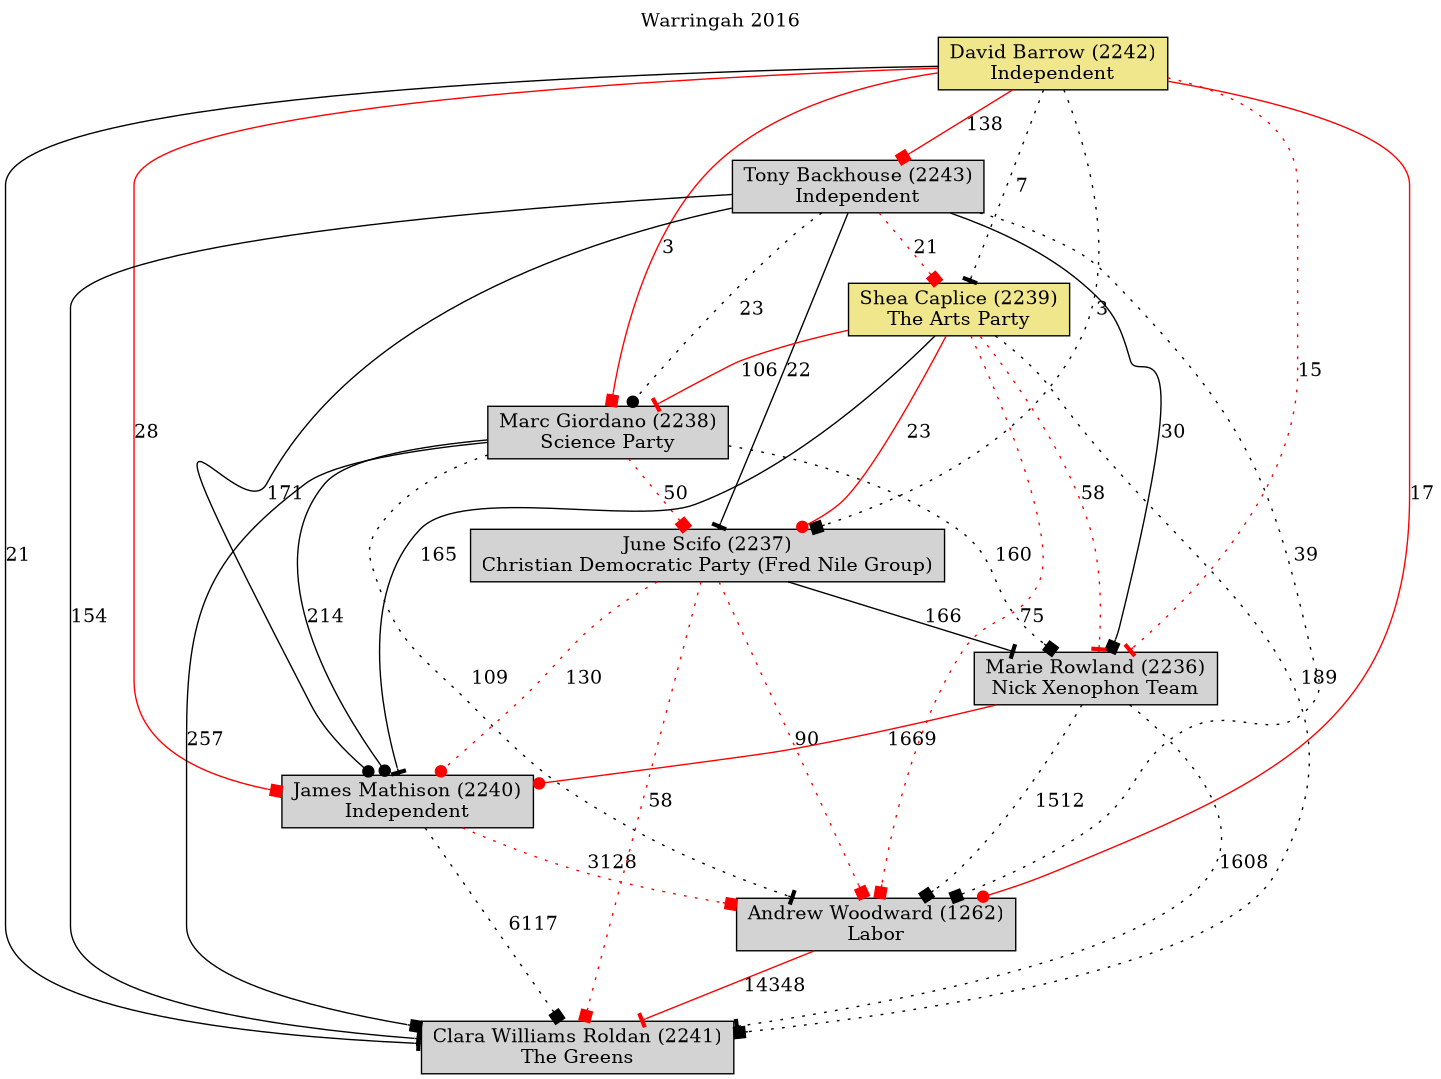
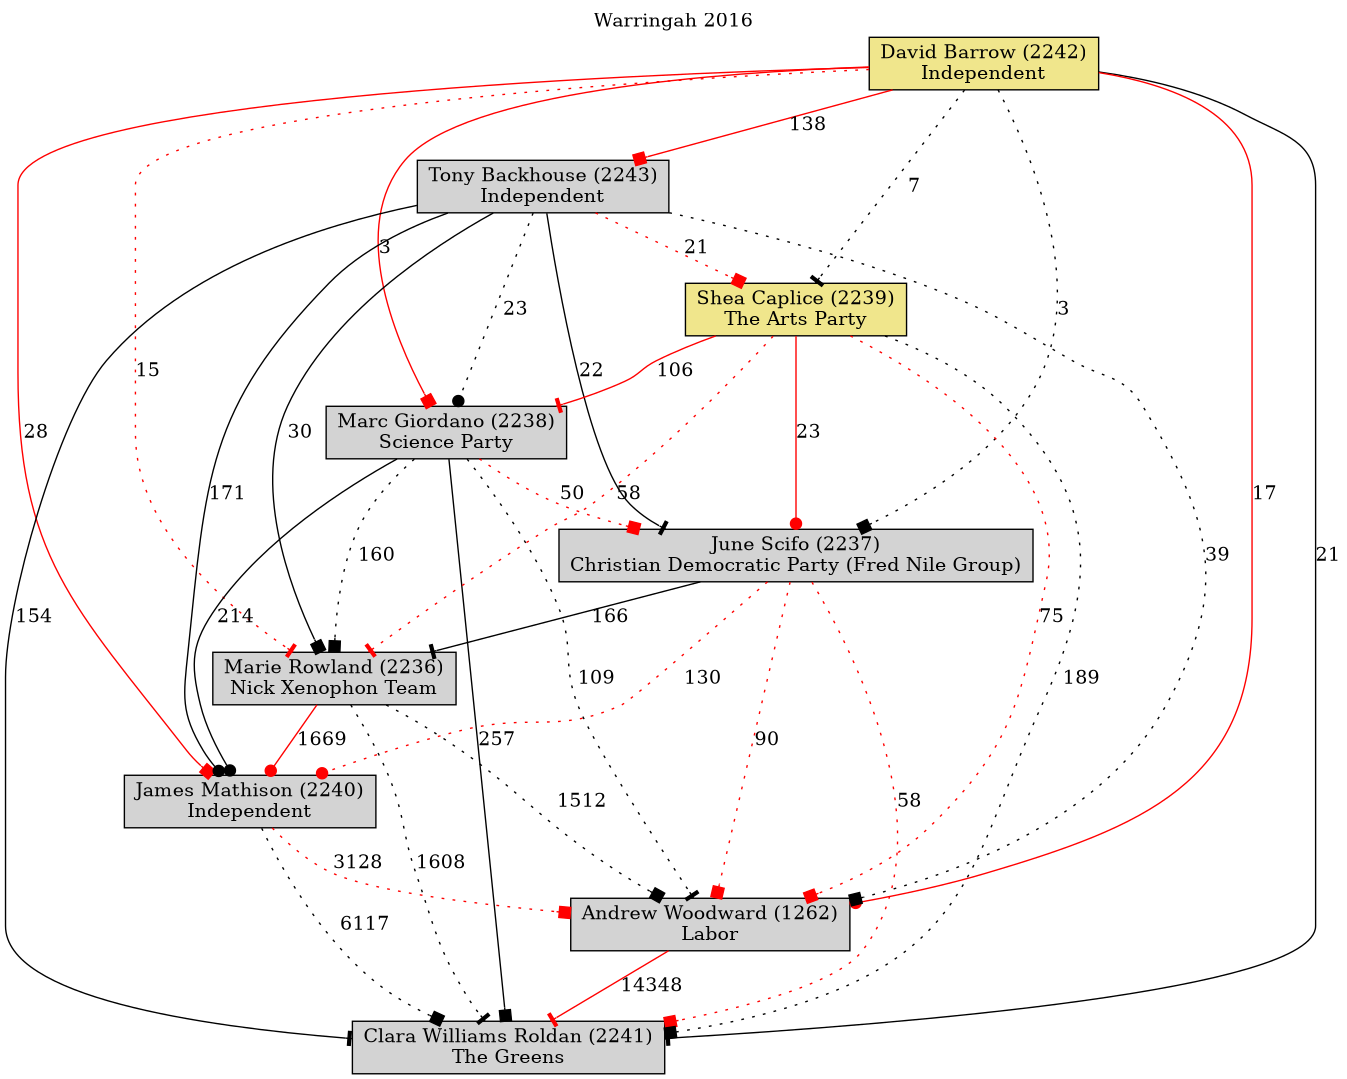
(578, 509) -> none
